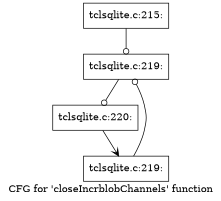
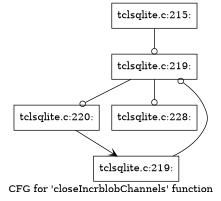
none -> (154, 118)
